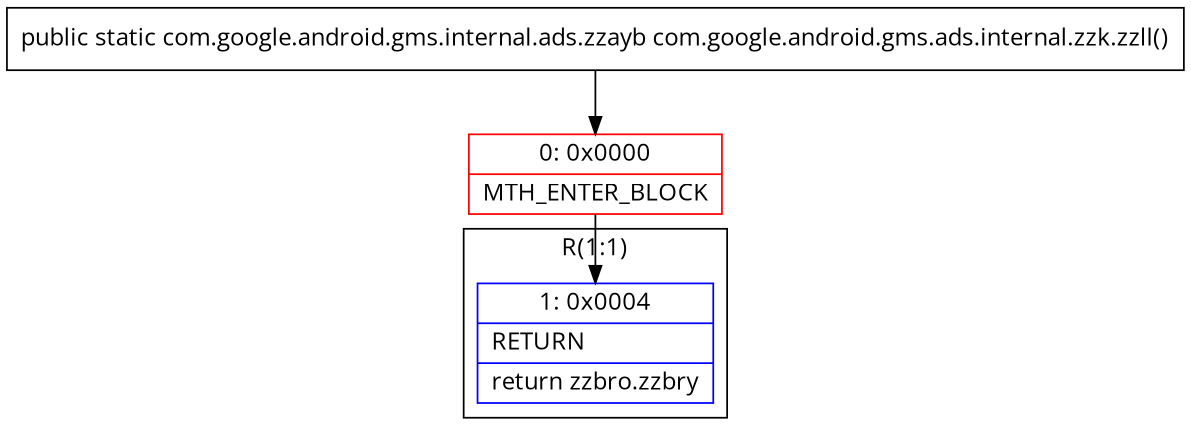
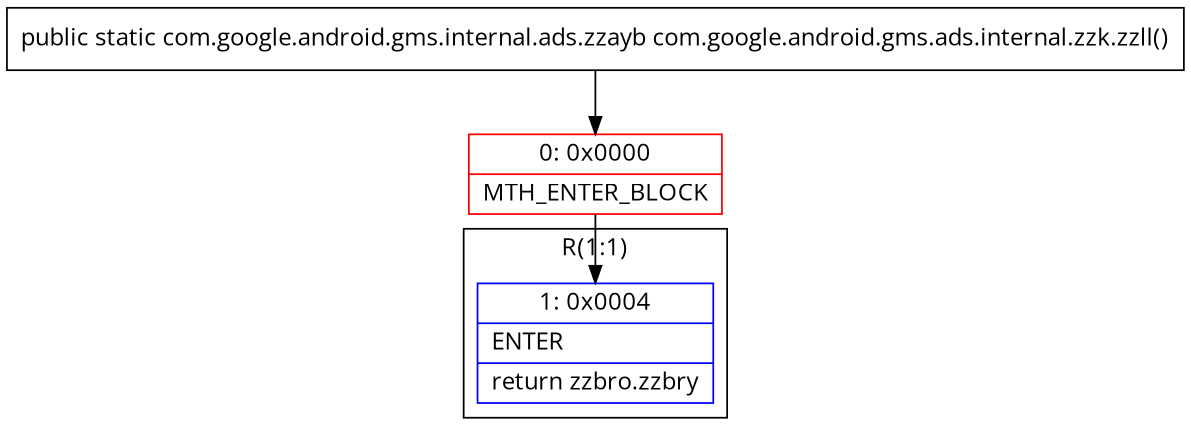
(539, 342) -> (529, 342)
